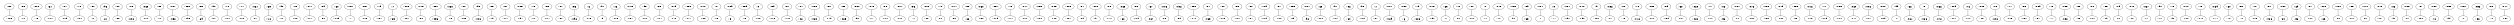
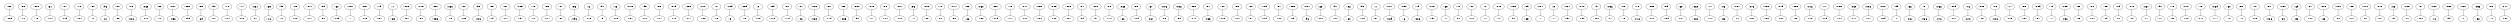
(1968, 19) -> (1968, 19)
